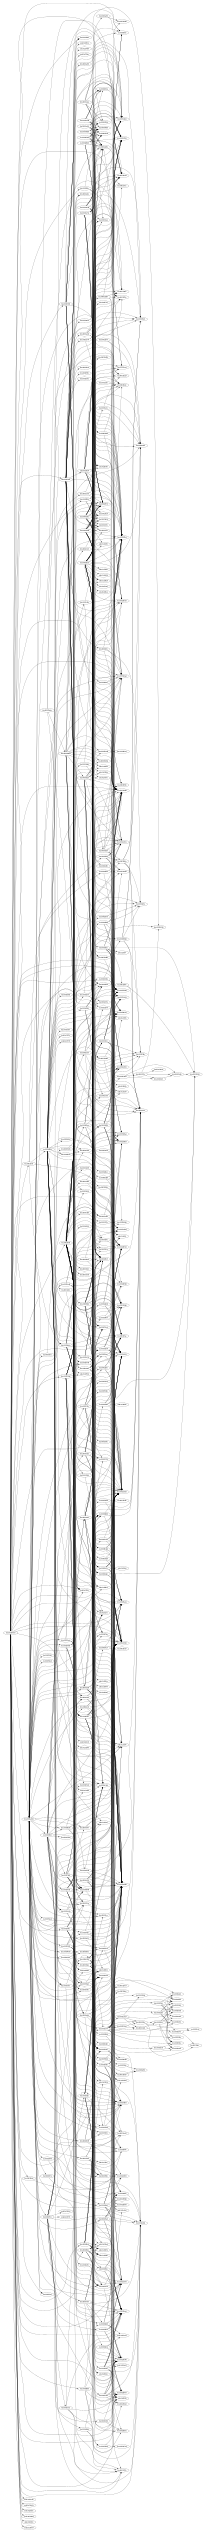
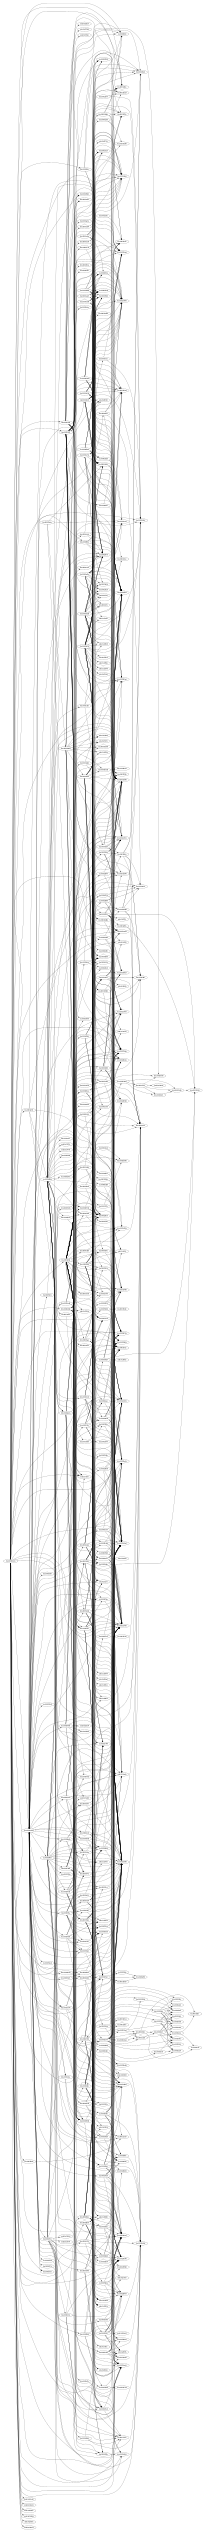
(85, 1971) -> none
(122, 2336) -> none
